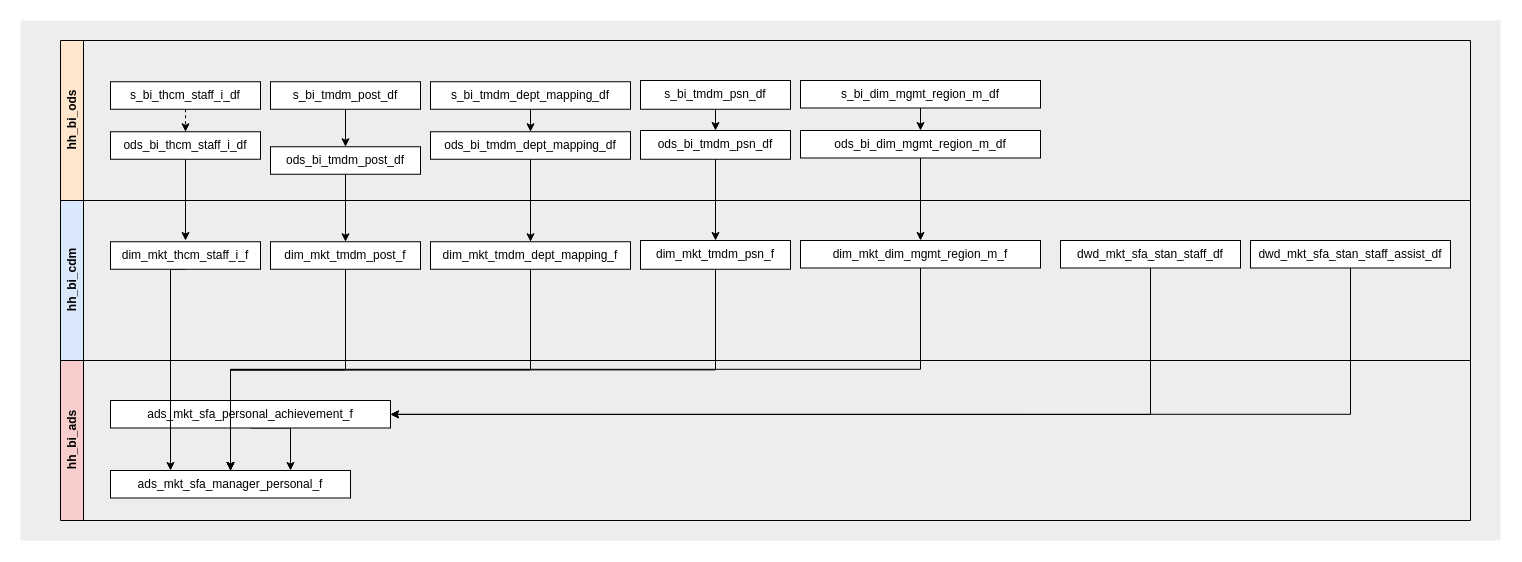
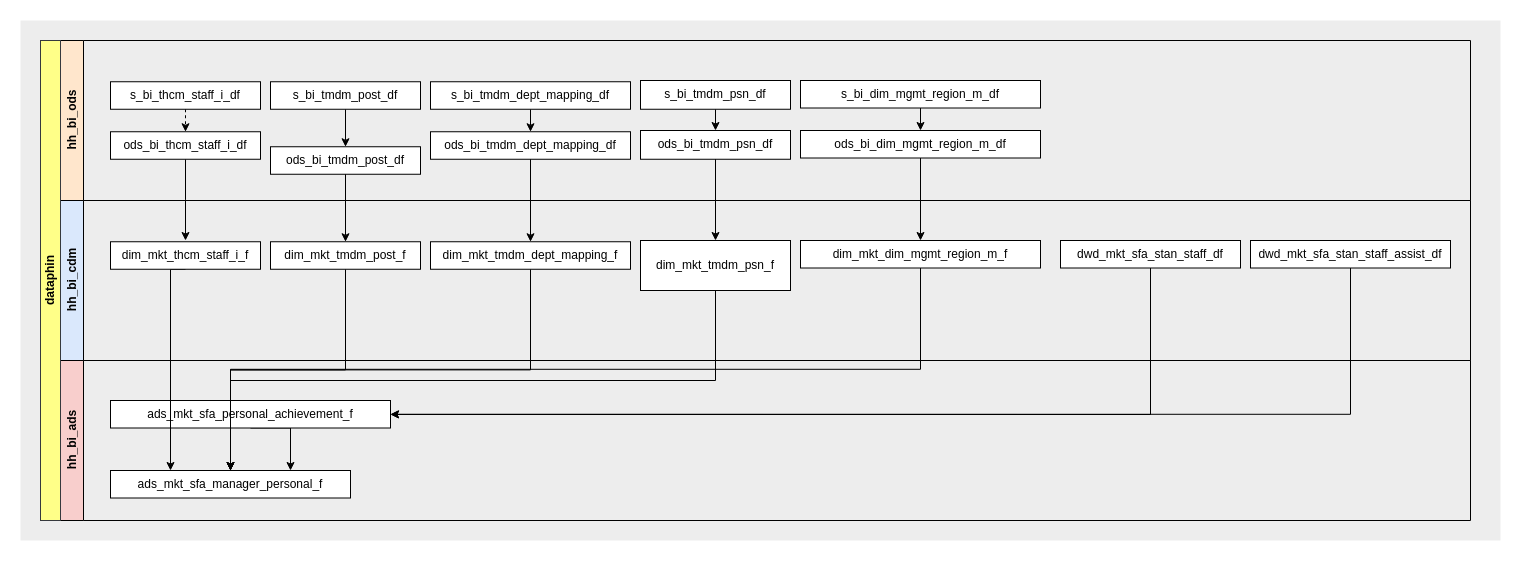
(716, 255) -> (716, 266)
none -> (51, 281)
